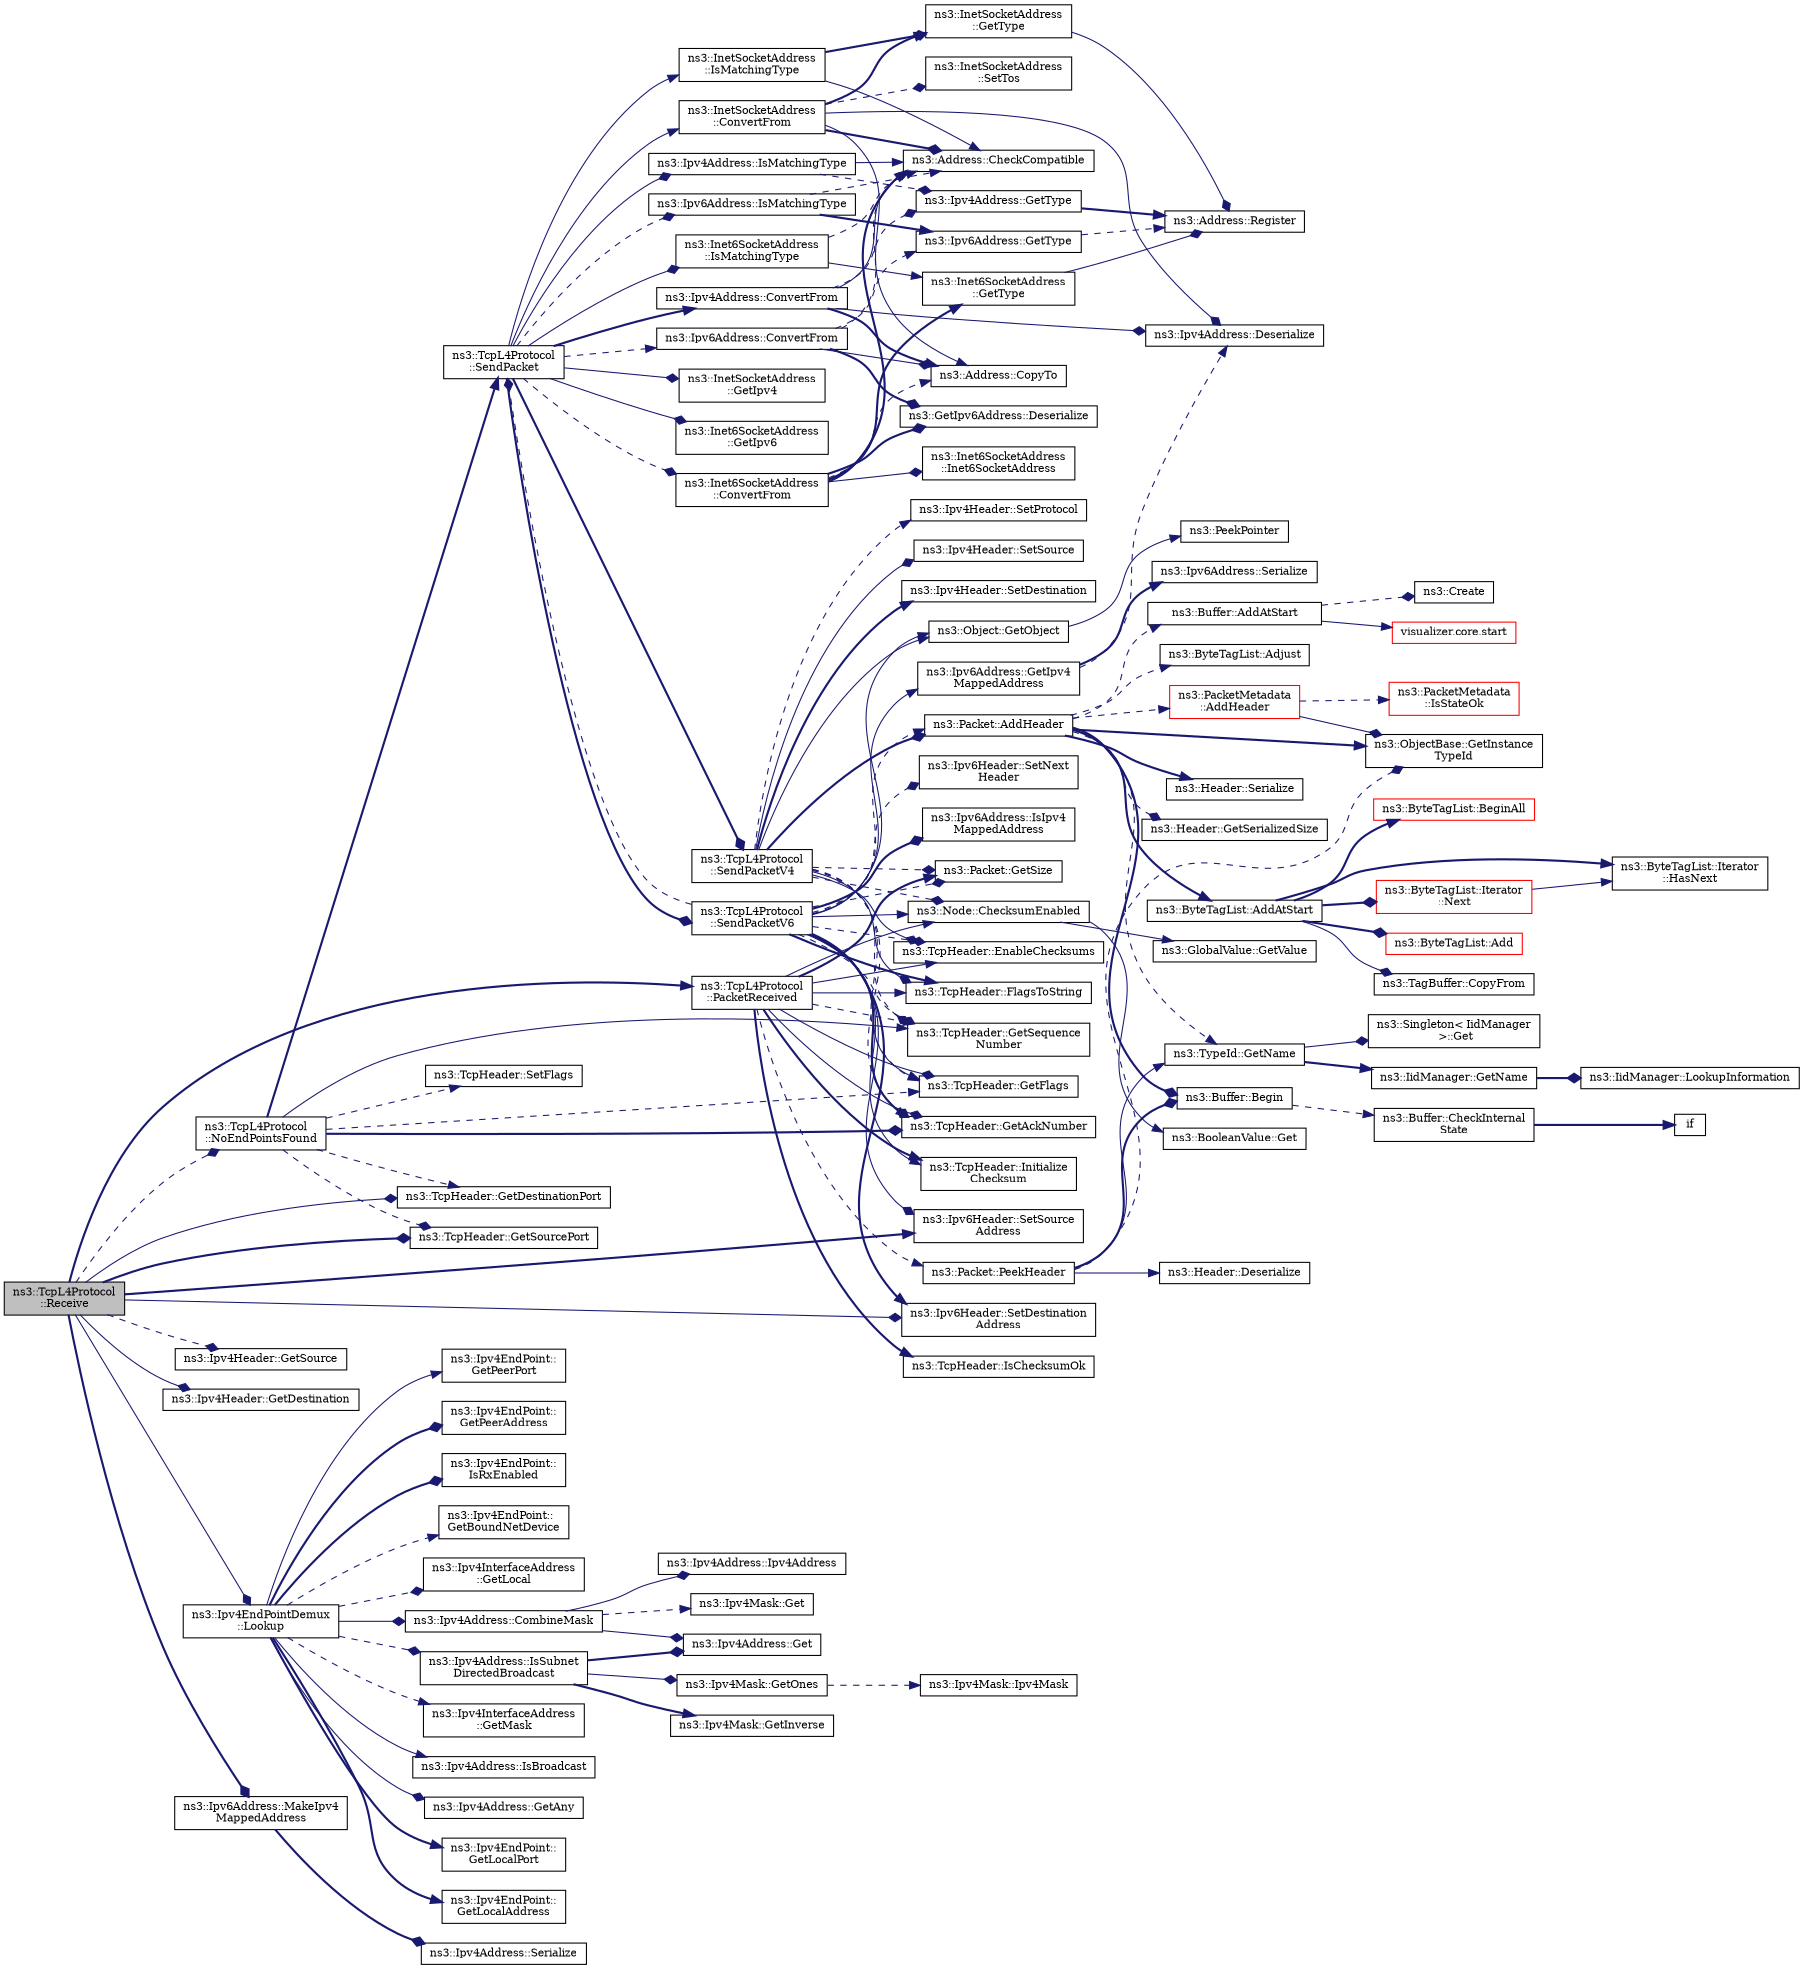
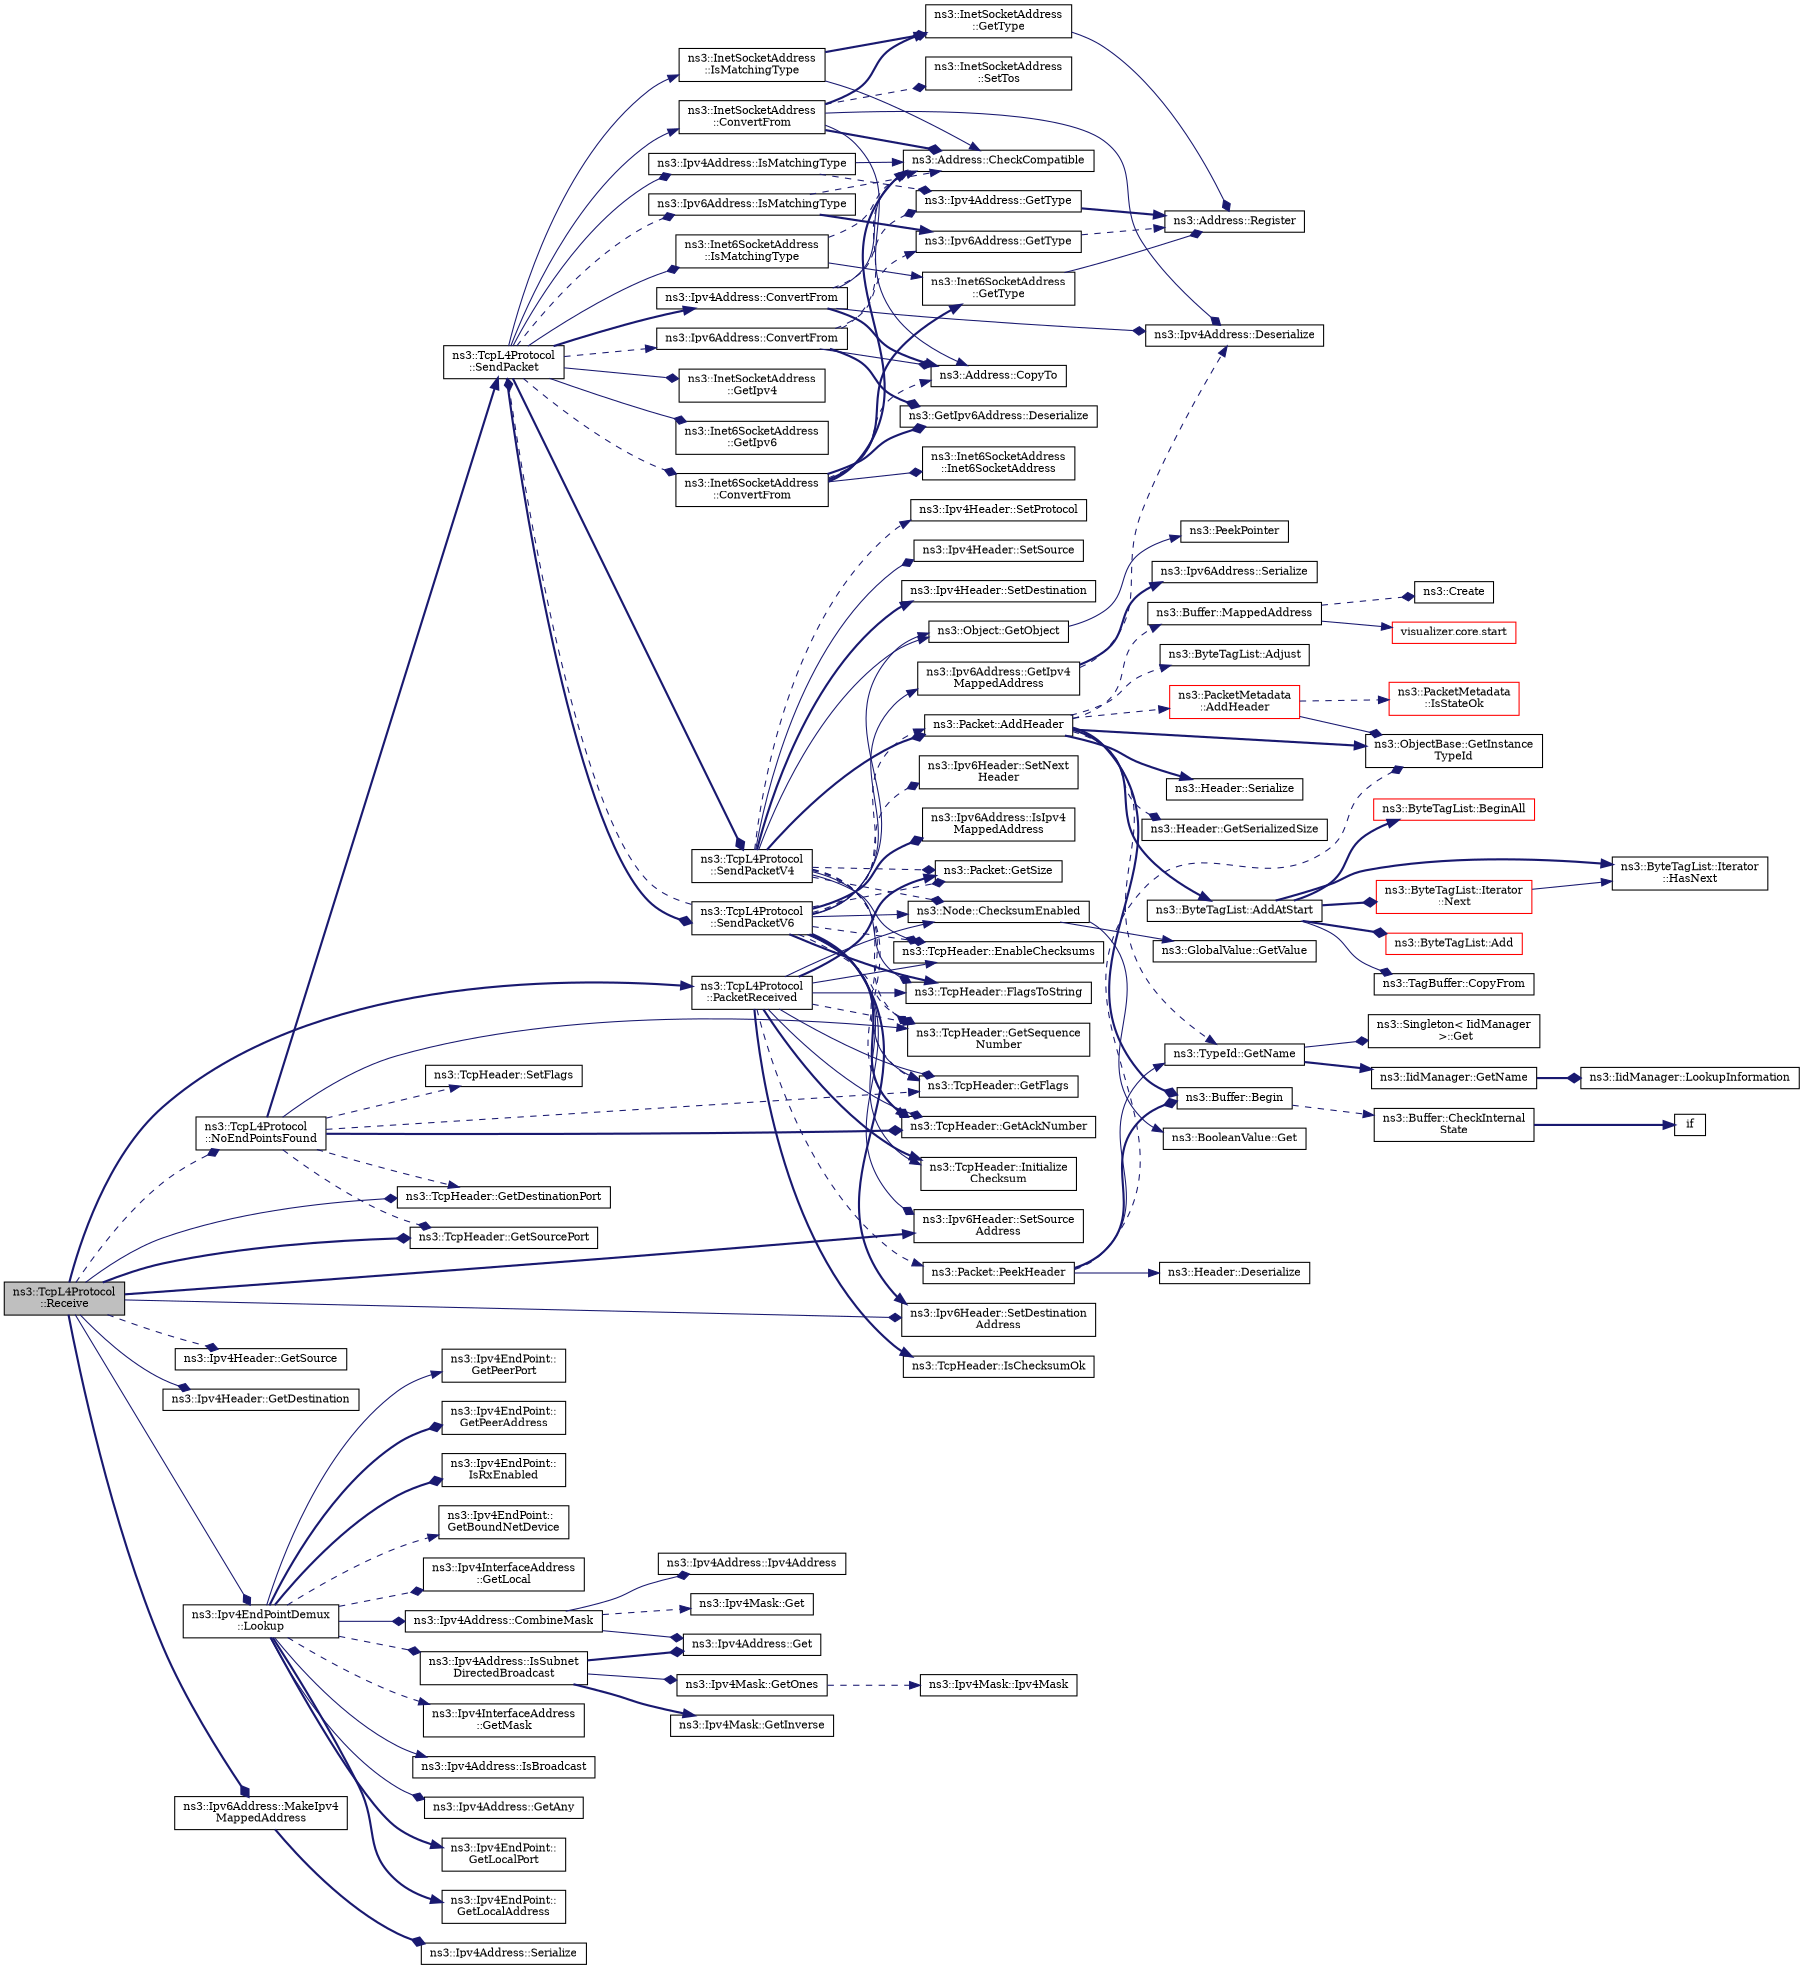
(1235, 614) -> (1235, 614)
